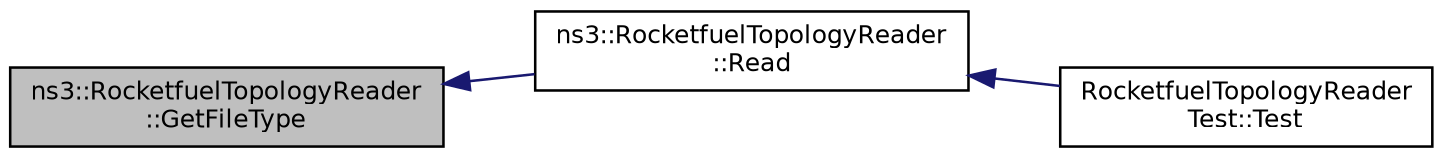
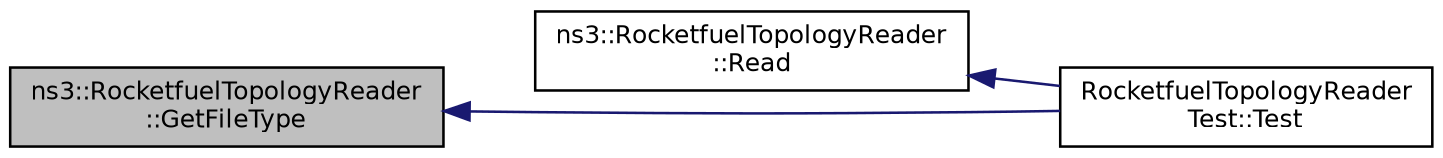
(502, 78) -> (765, 113)
